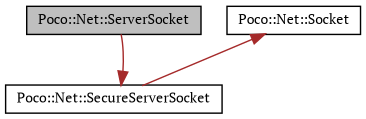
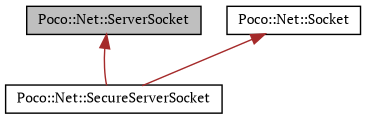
(123, 53) -> (105, 67)
